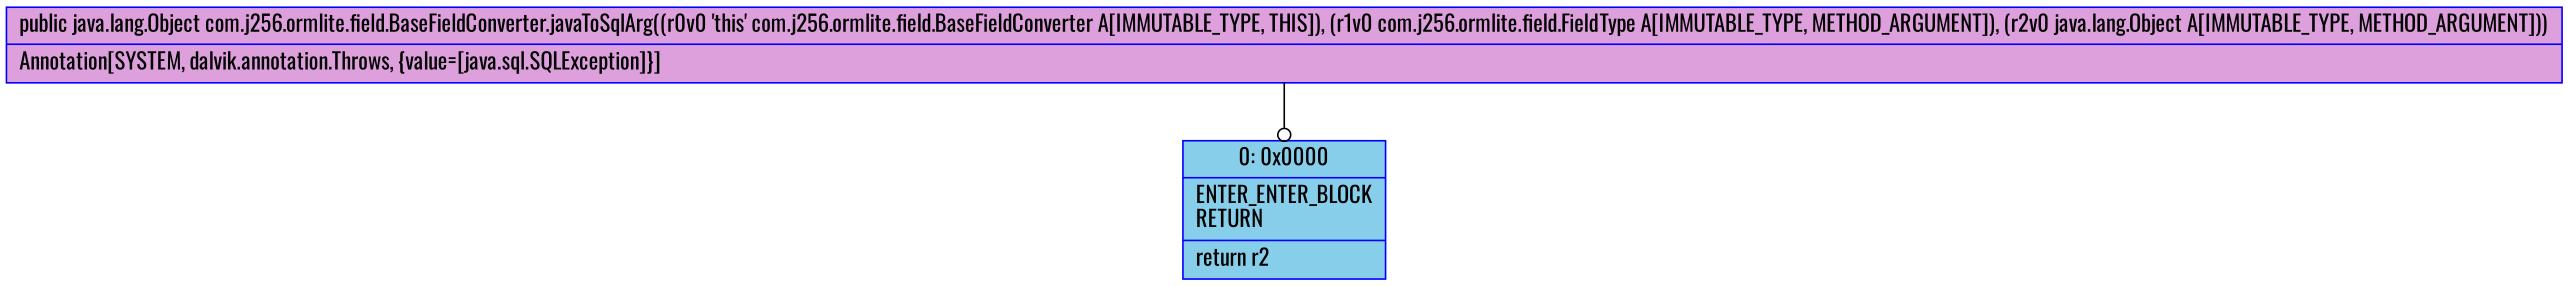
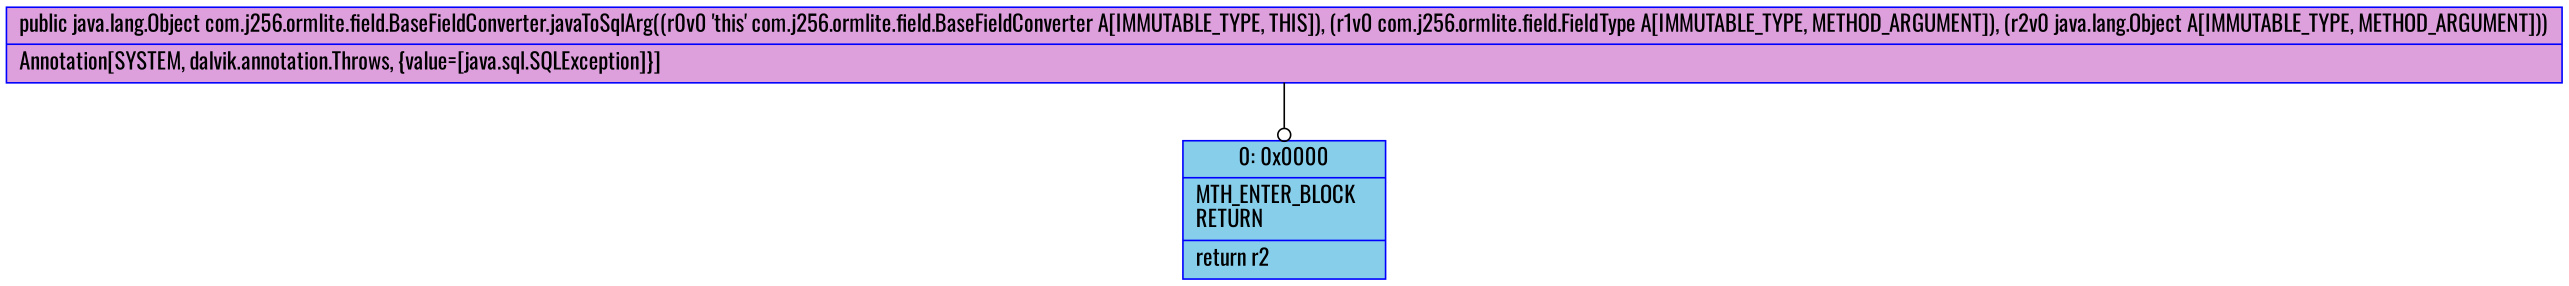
(1284, 196) -> (1276, 196)
